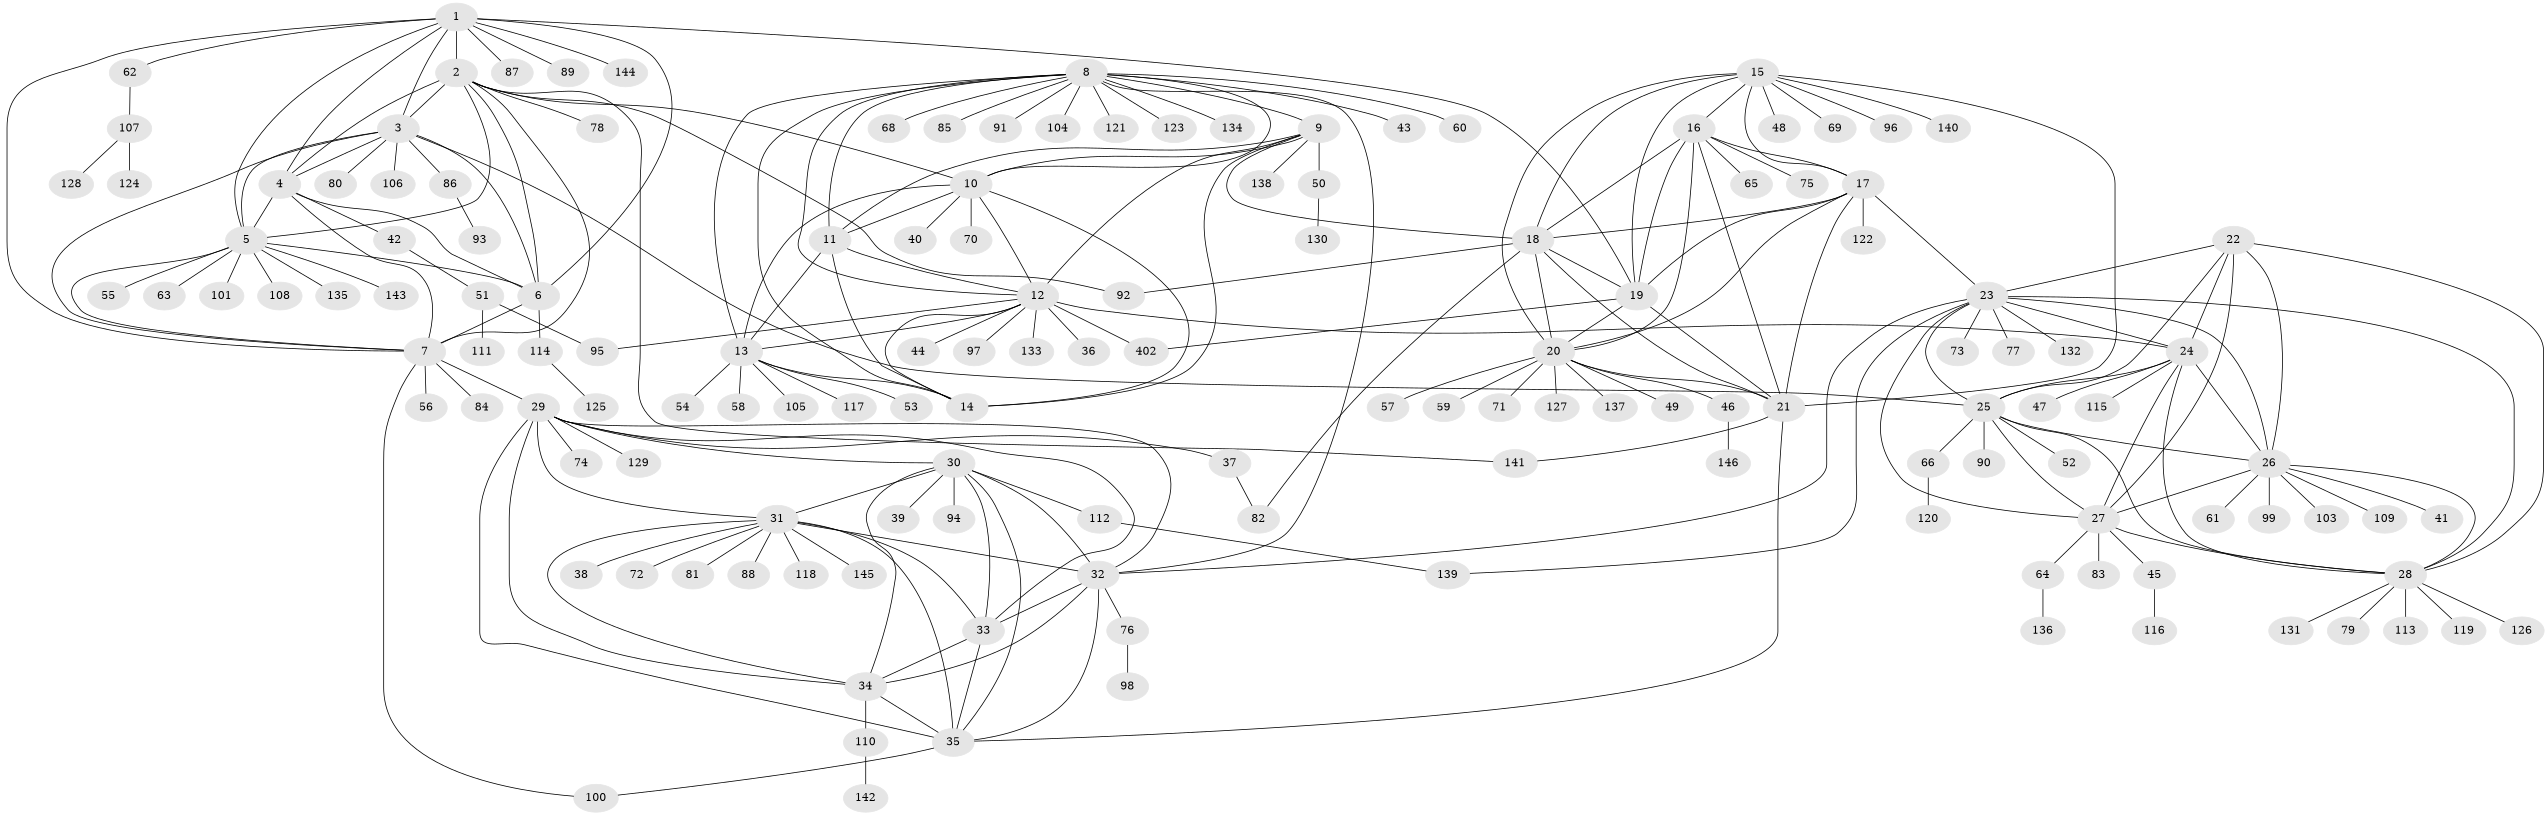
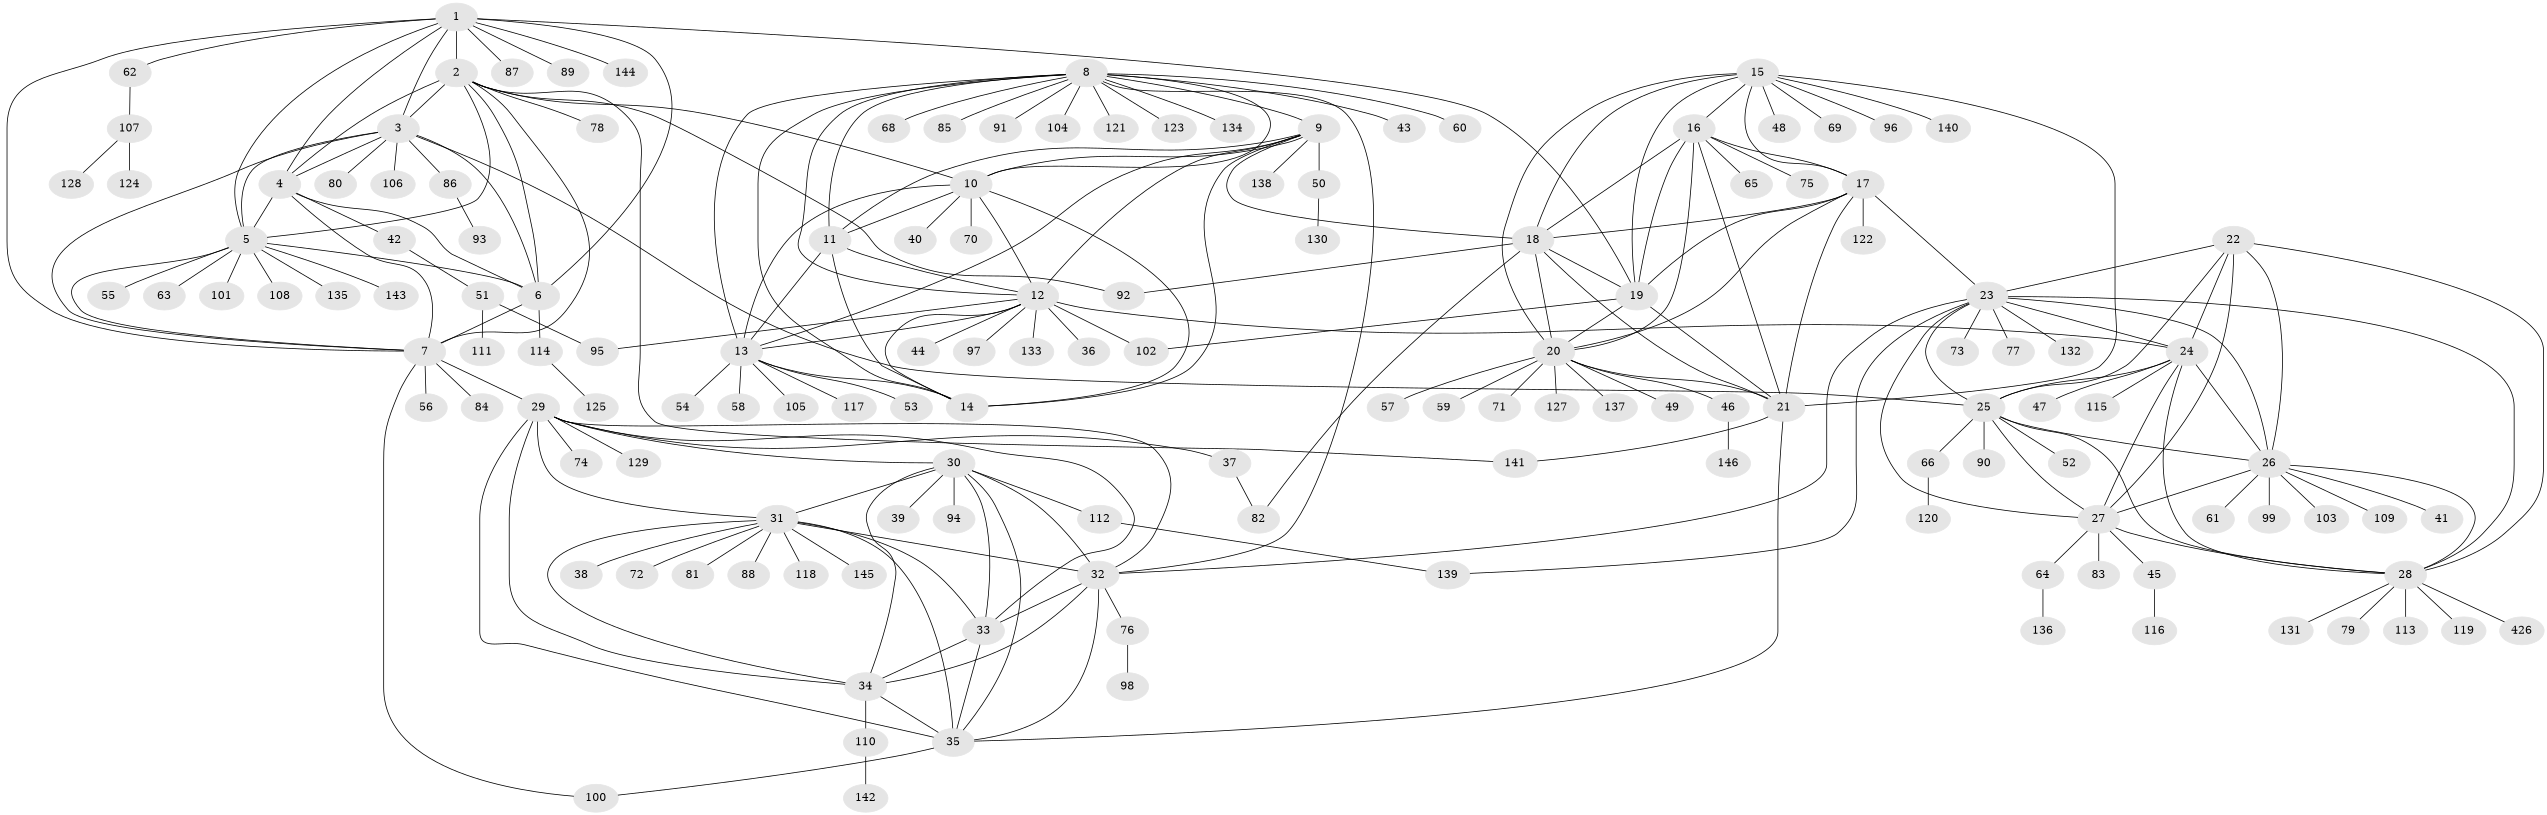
none -> (1031, 236)
(1146, 352) -> (1146, 352)
(2522, 631) -> (2522, 631)
